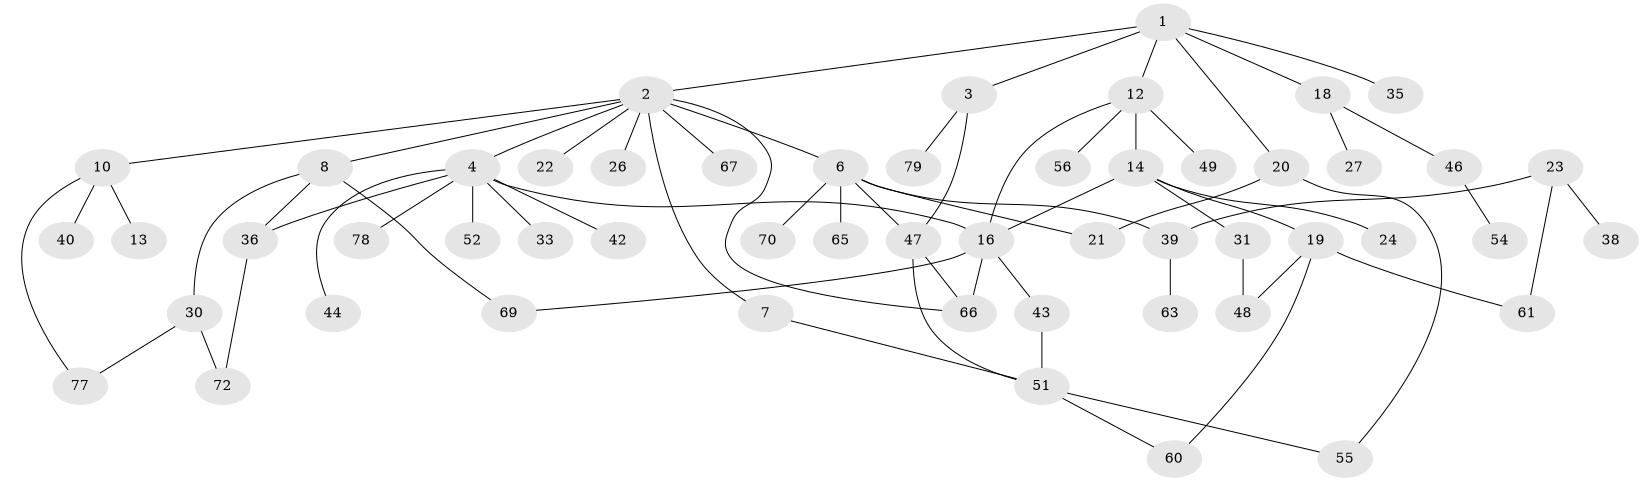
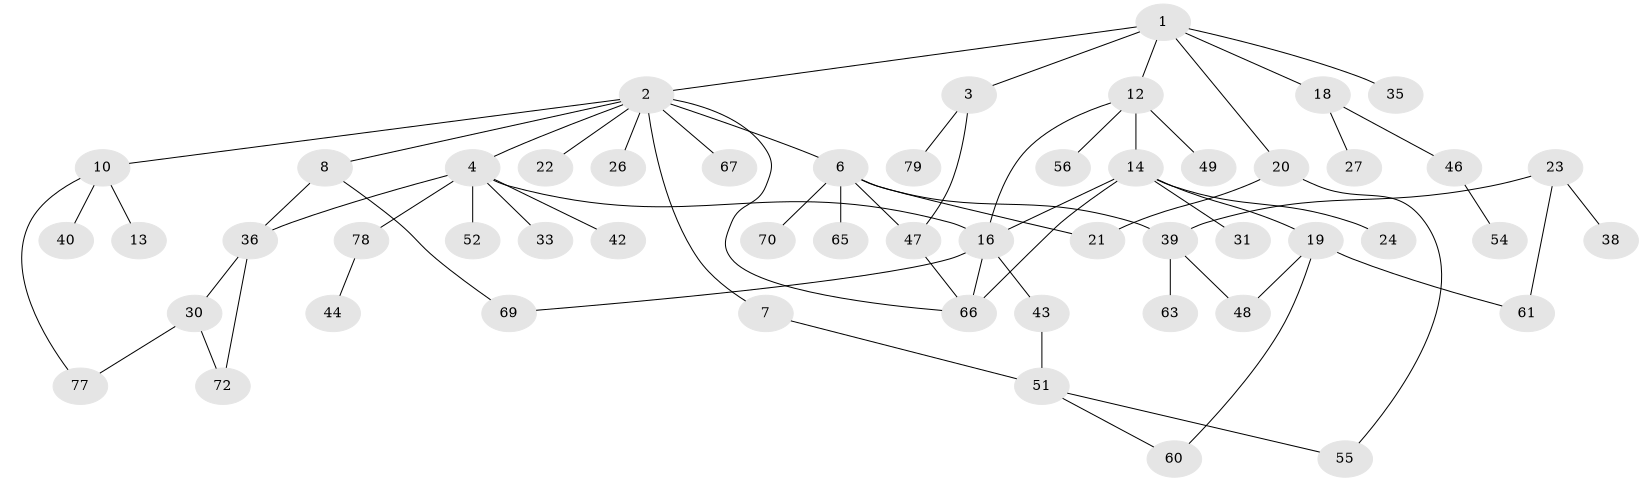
(222, 214) -> (222, 277)
(331, 216) -> (347, 277)
none -> (1047, 236)
(1243, 277) -> (1207, 277)
(940, 340) -> none
